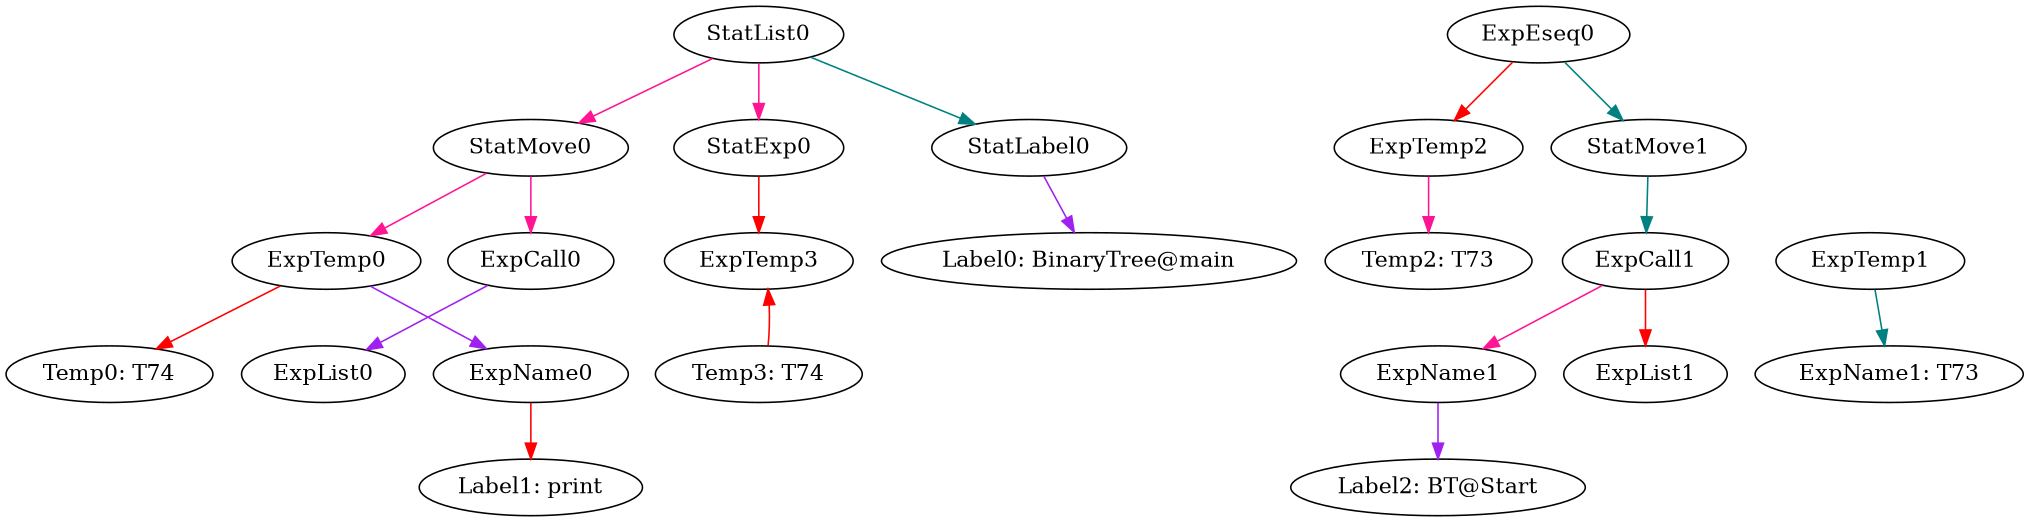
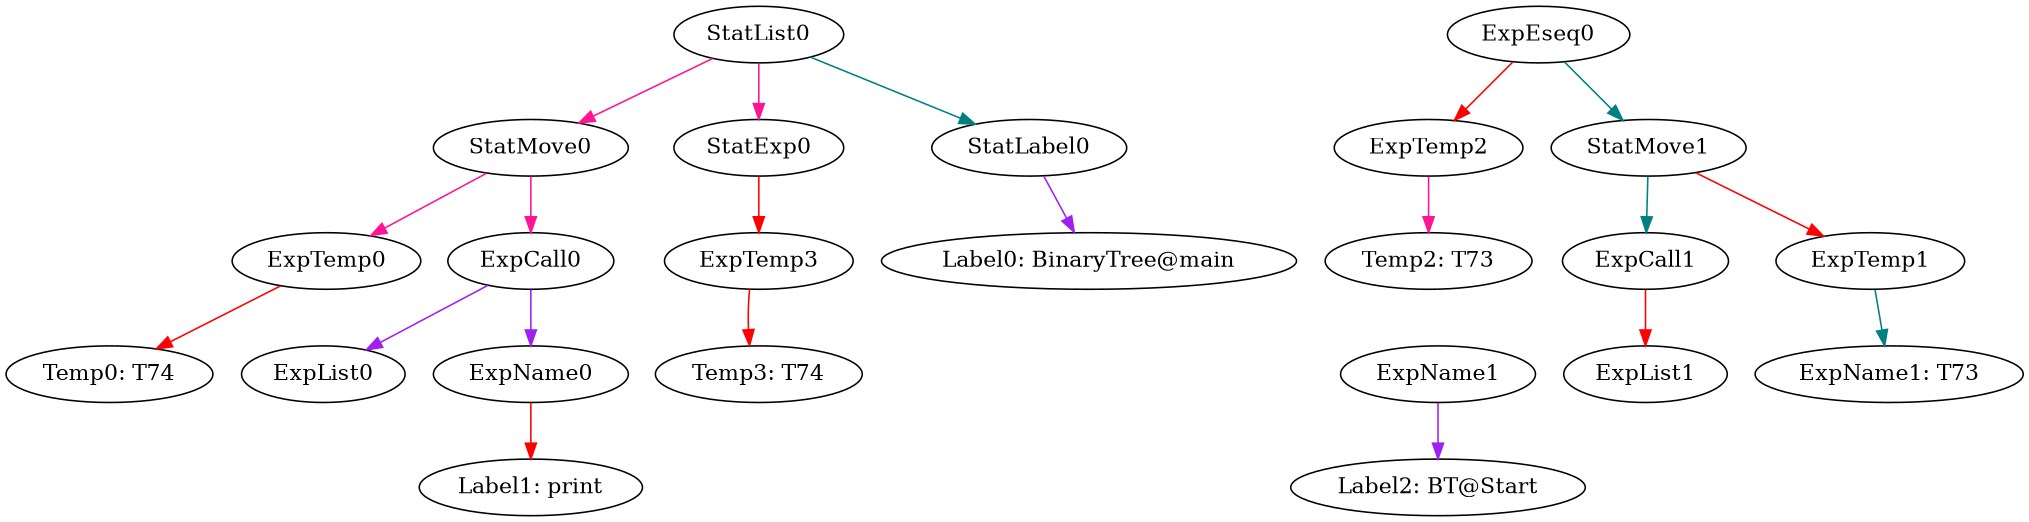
none -> (1752, 201)
(416, 311) -> (531, 310)
(1550, 313) -> none
(769, 325) -> (748, 309)
